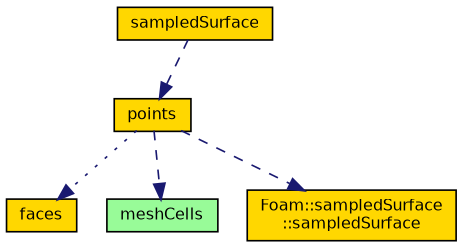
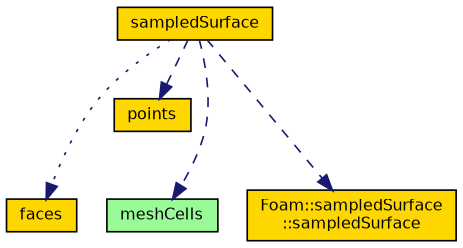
(157, 157) -> (207, 114)
(235, 157) -> (264, 109)
(103, 160) -> (98, 100)
